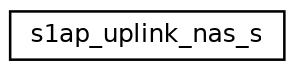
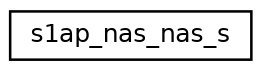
(147, 36) -> (131, 36)
